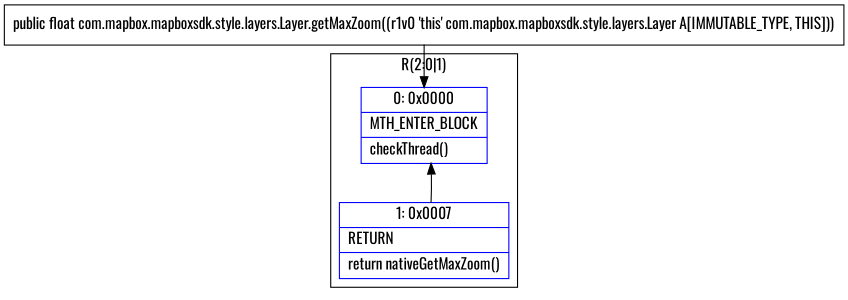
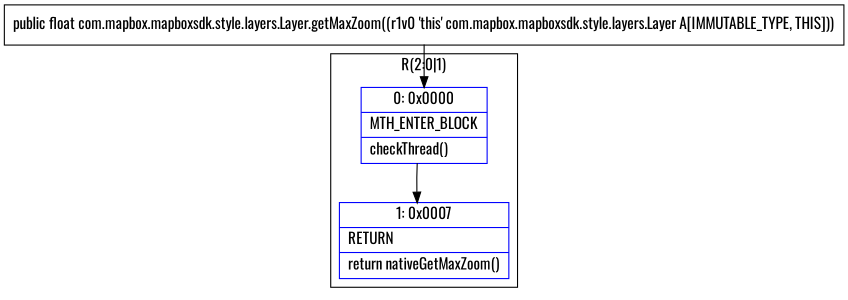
(431, 189) -> (417, 178)
